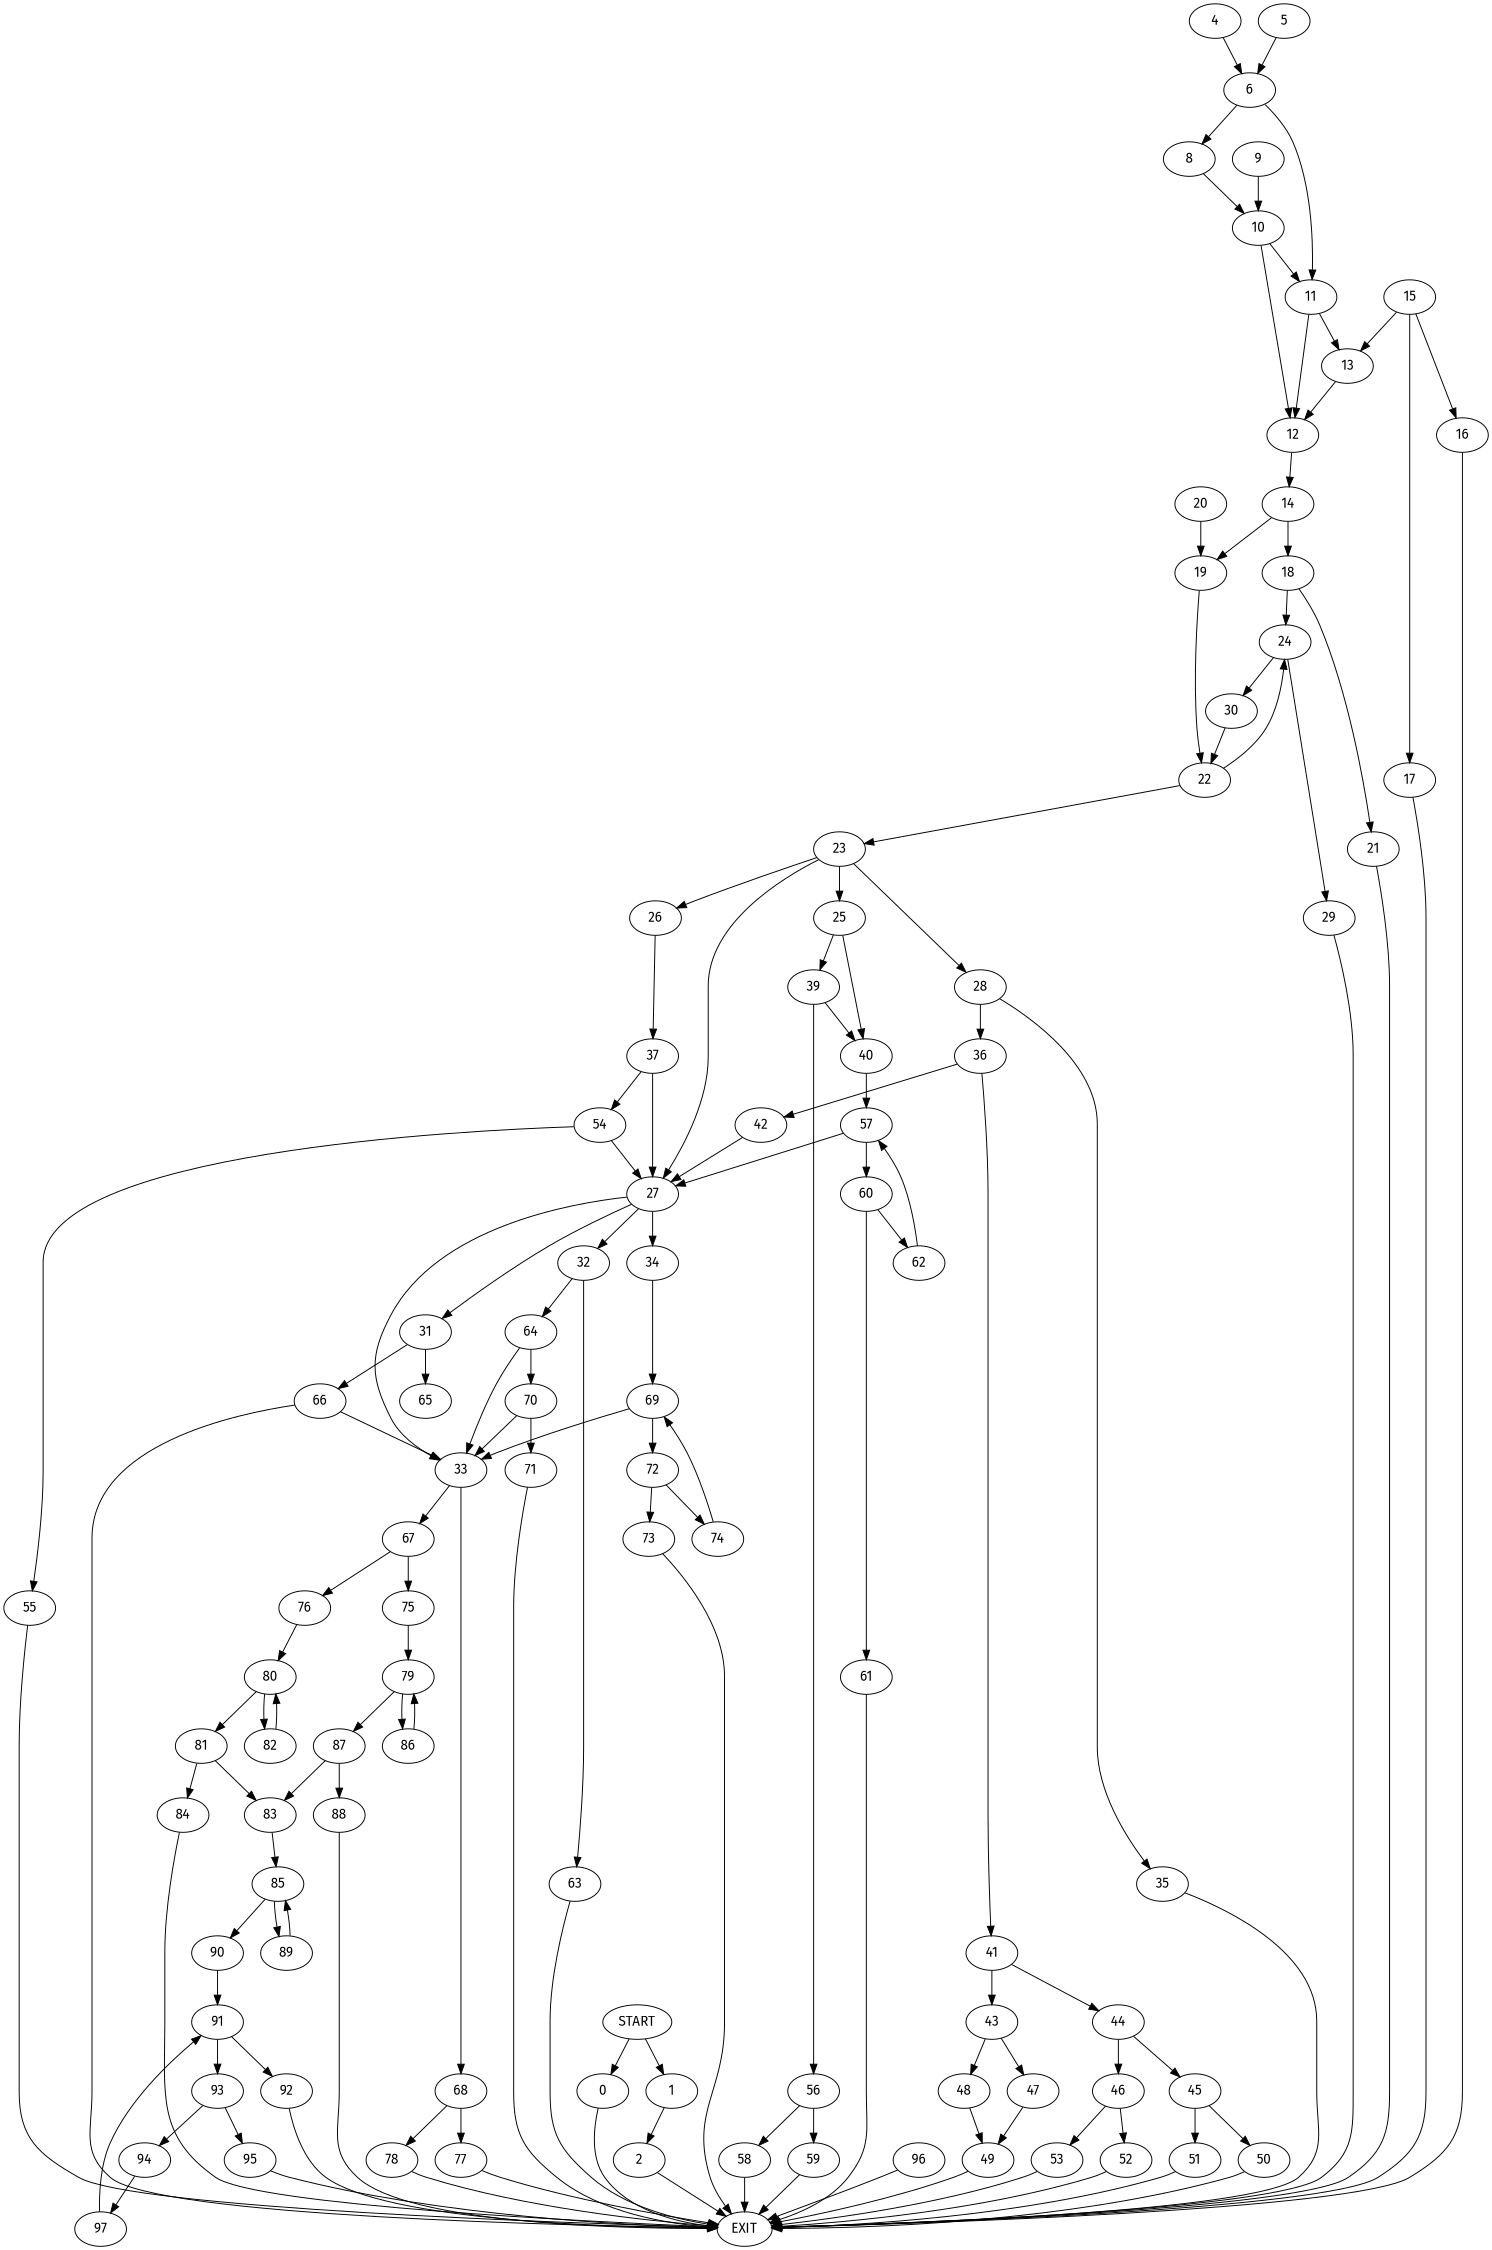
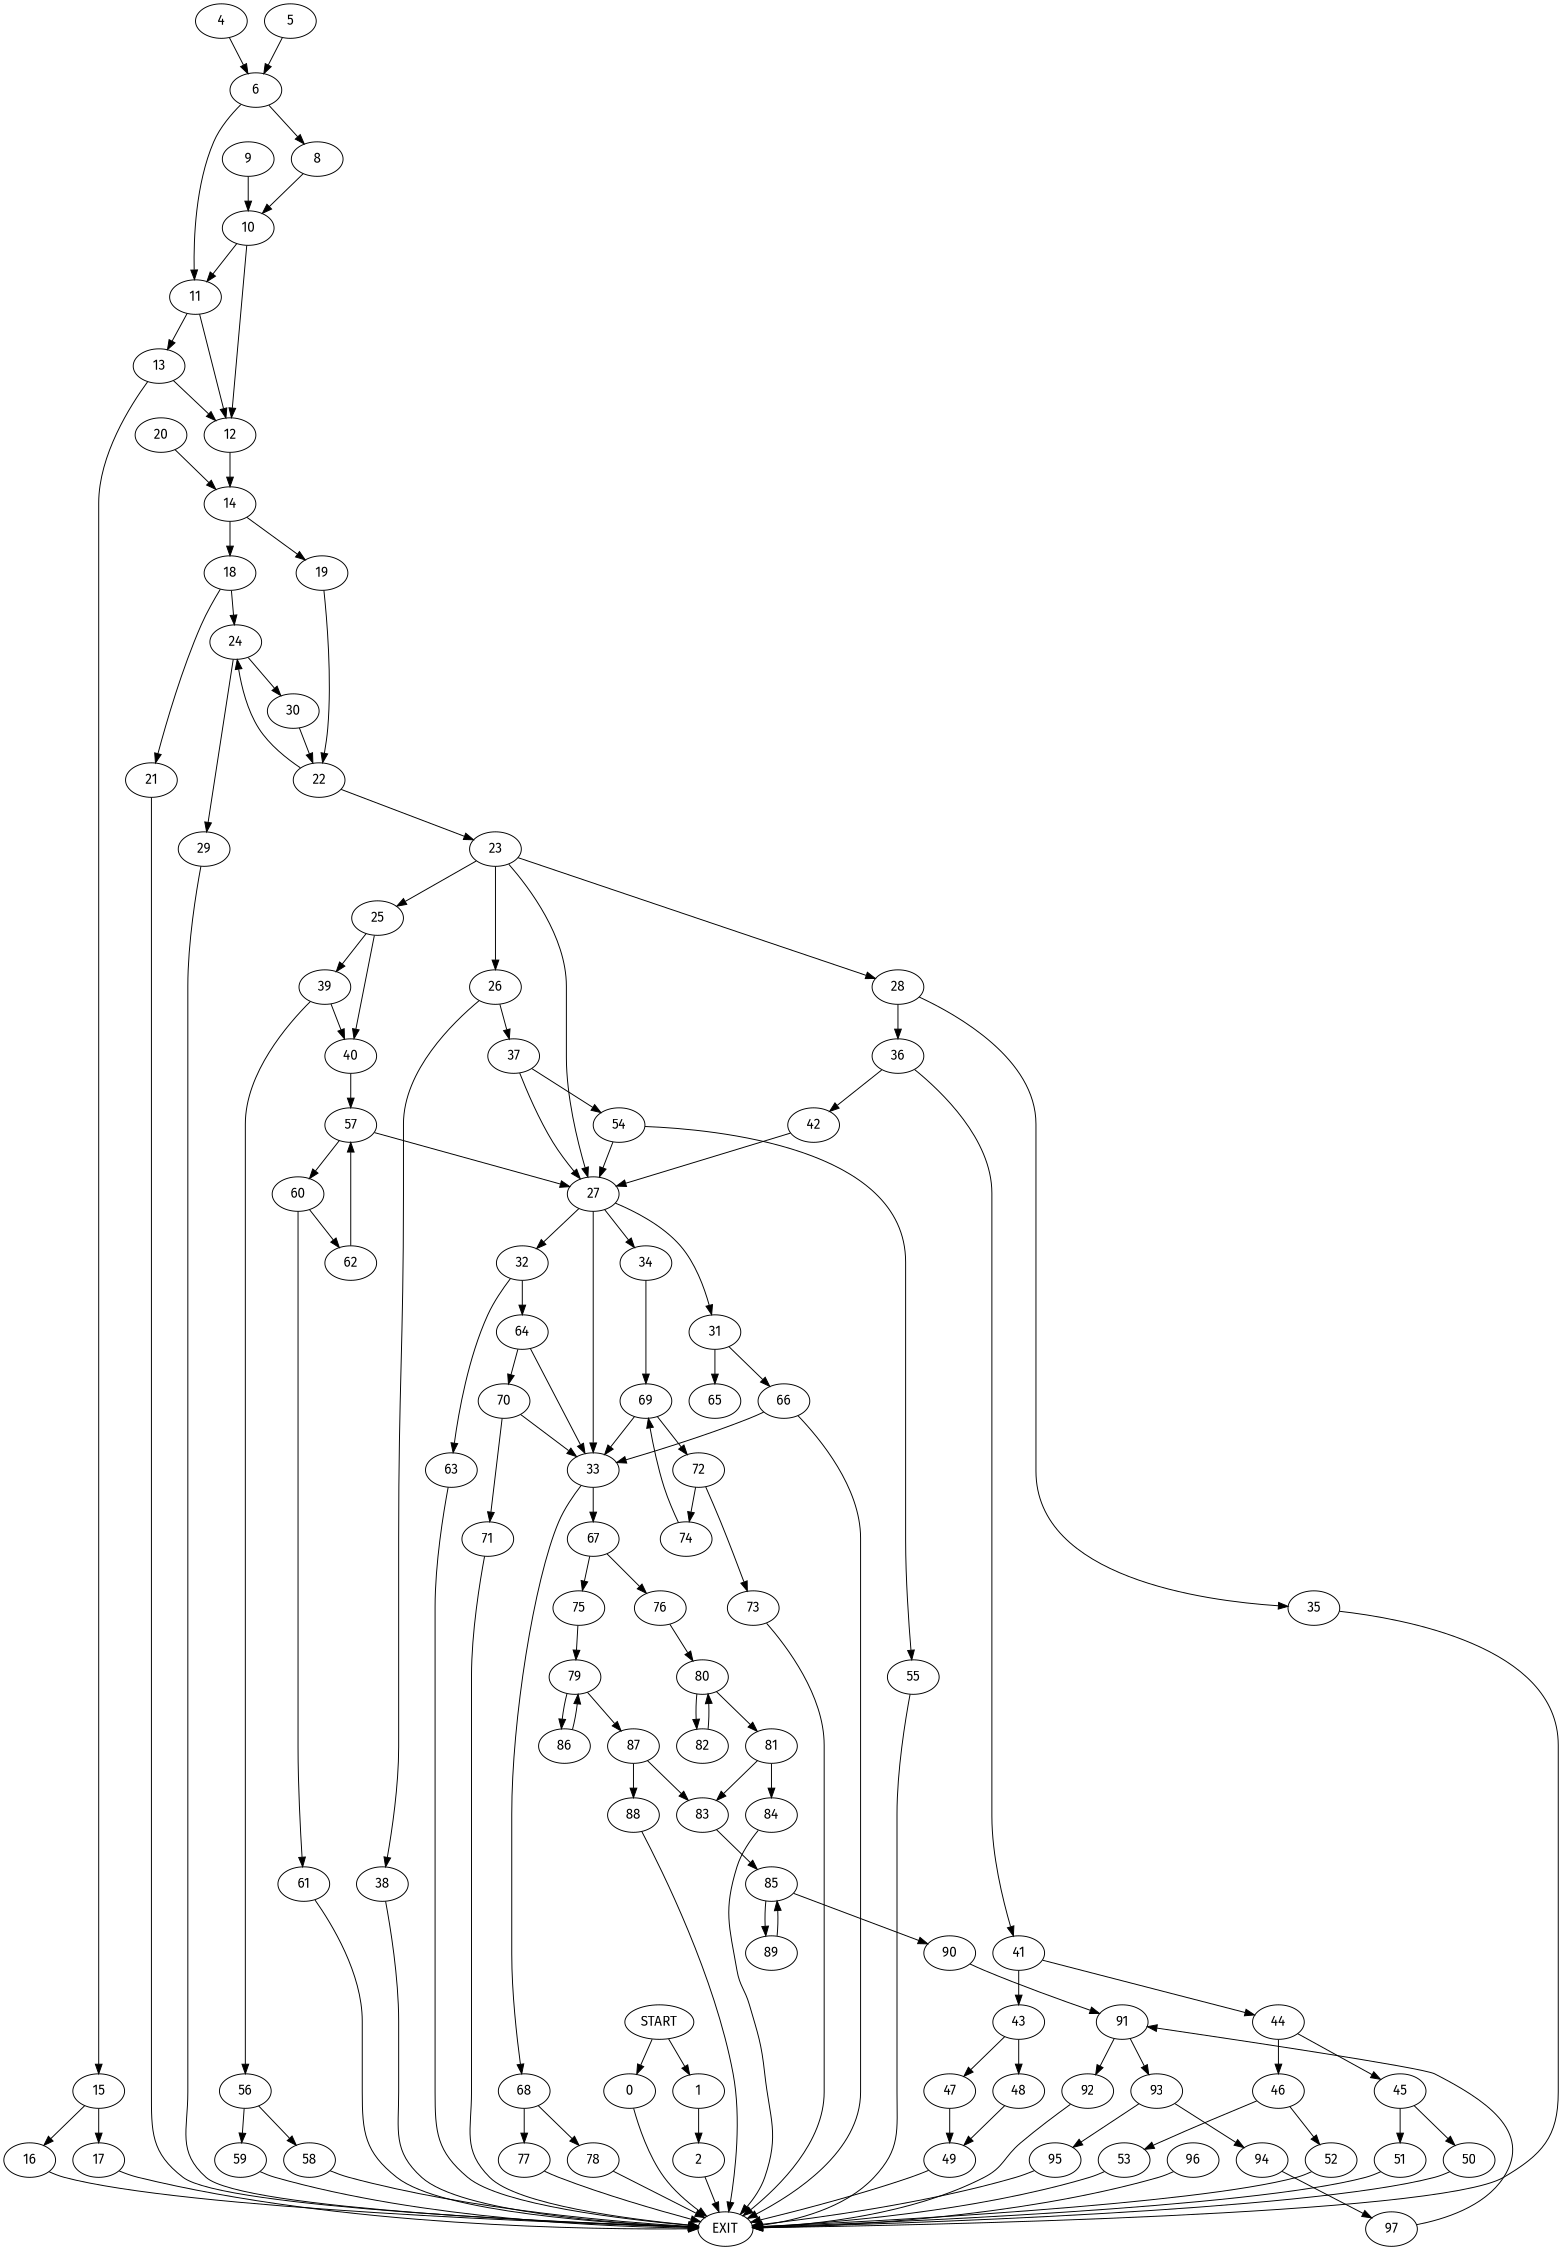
(1382, 328) -> (99, 1217)
(1201, 534) -> (192, 466)
none -> (382, 1884)
